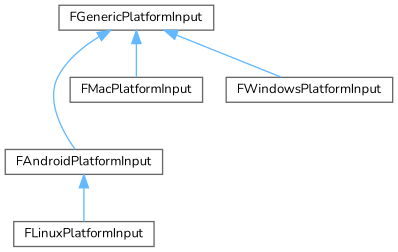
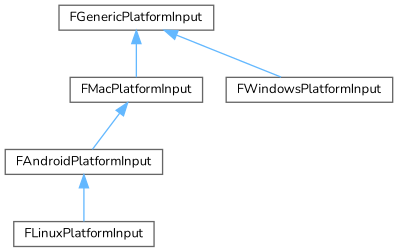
(55, 86) -> (106, 131)
